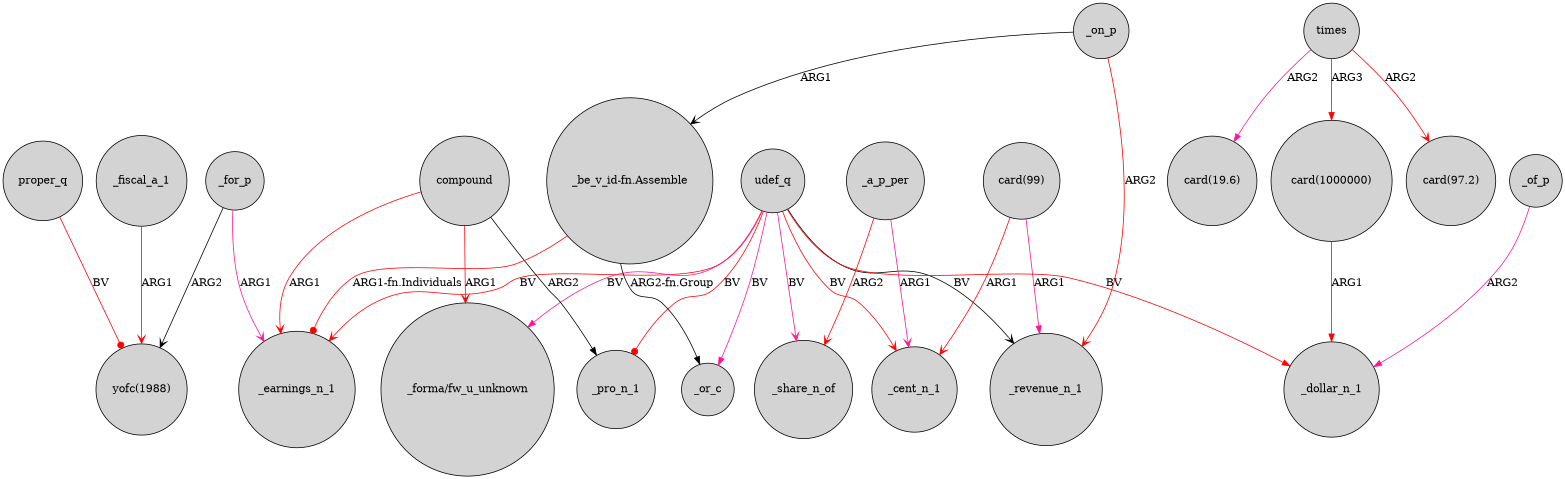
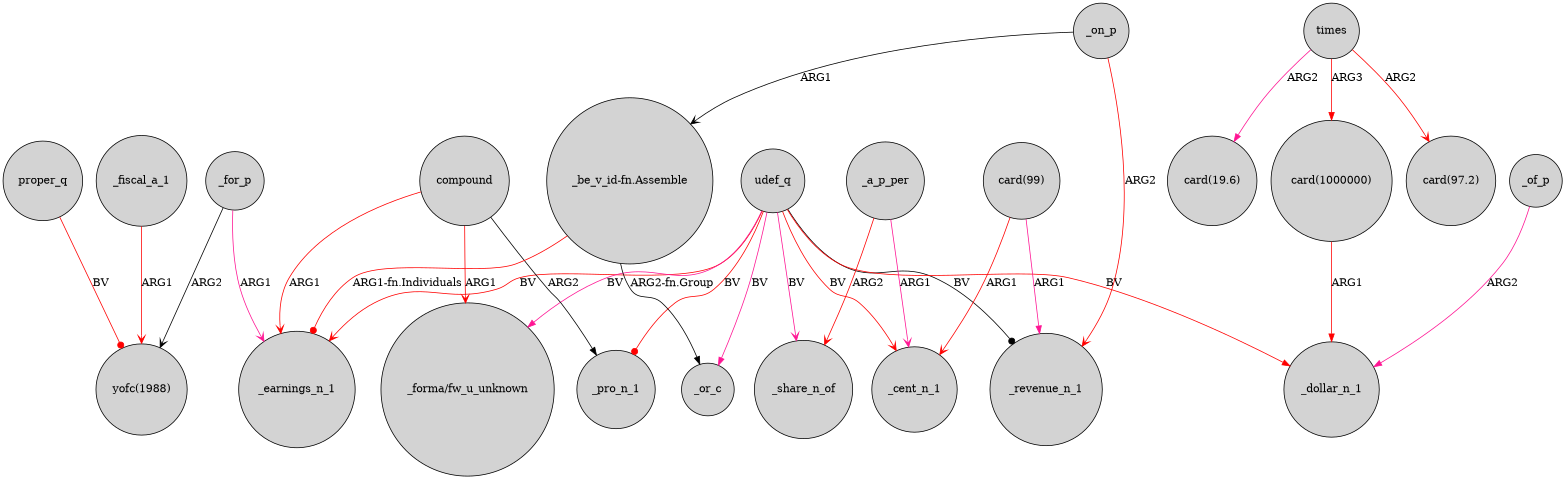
(942, 281) -> (943, 282)
